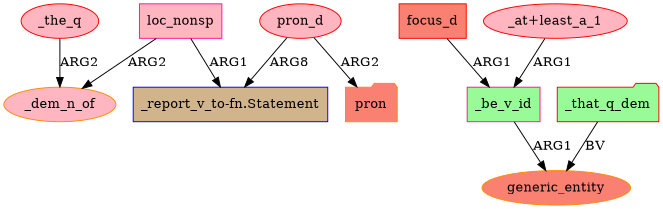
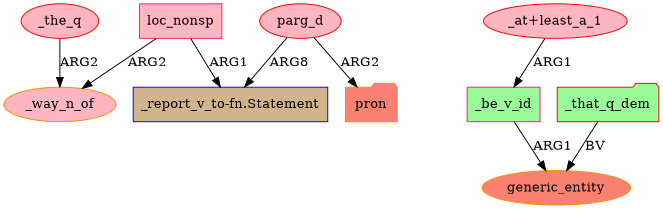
(300, 21) -> (300, 21)
(433, 21) -> none
(60, 104) -> (60, 104)
